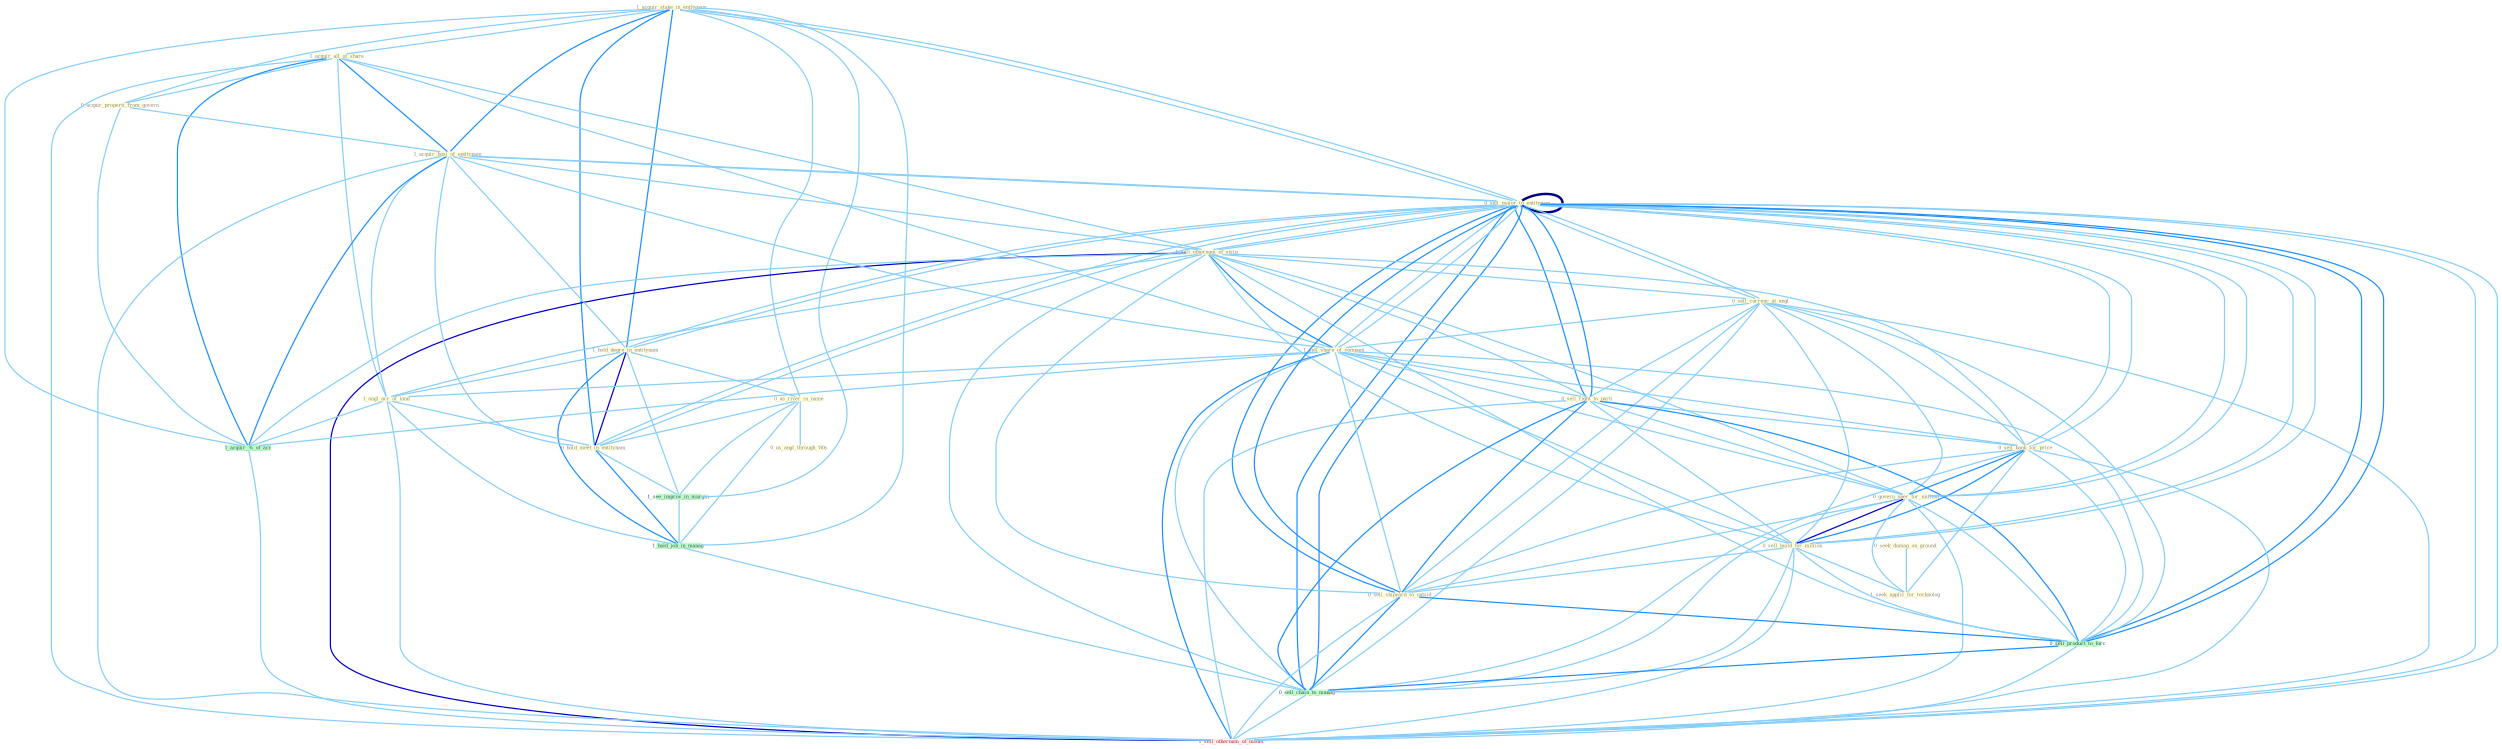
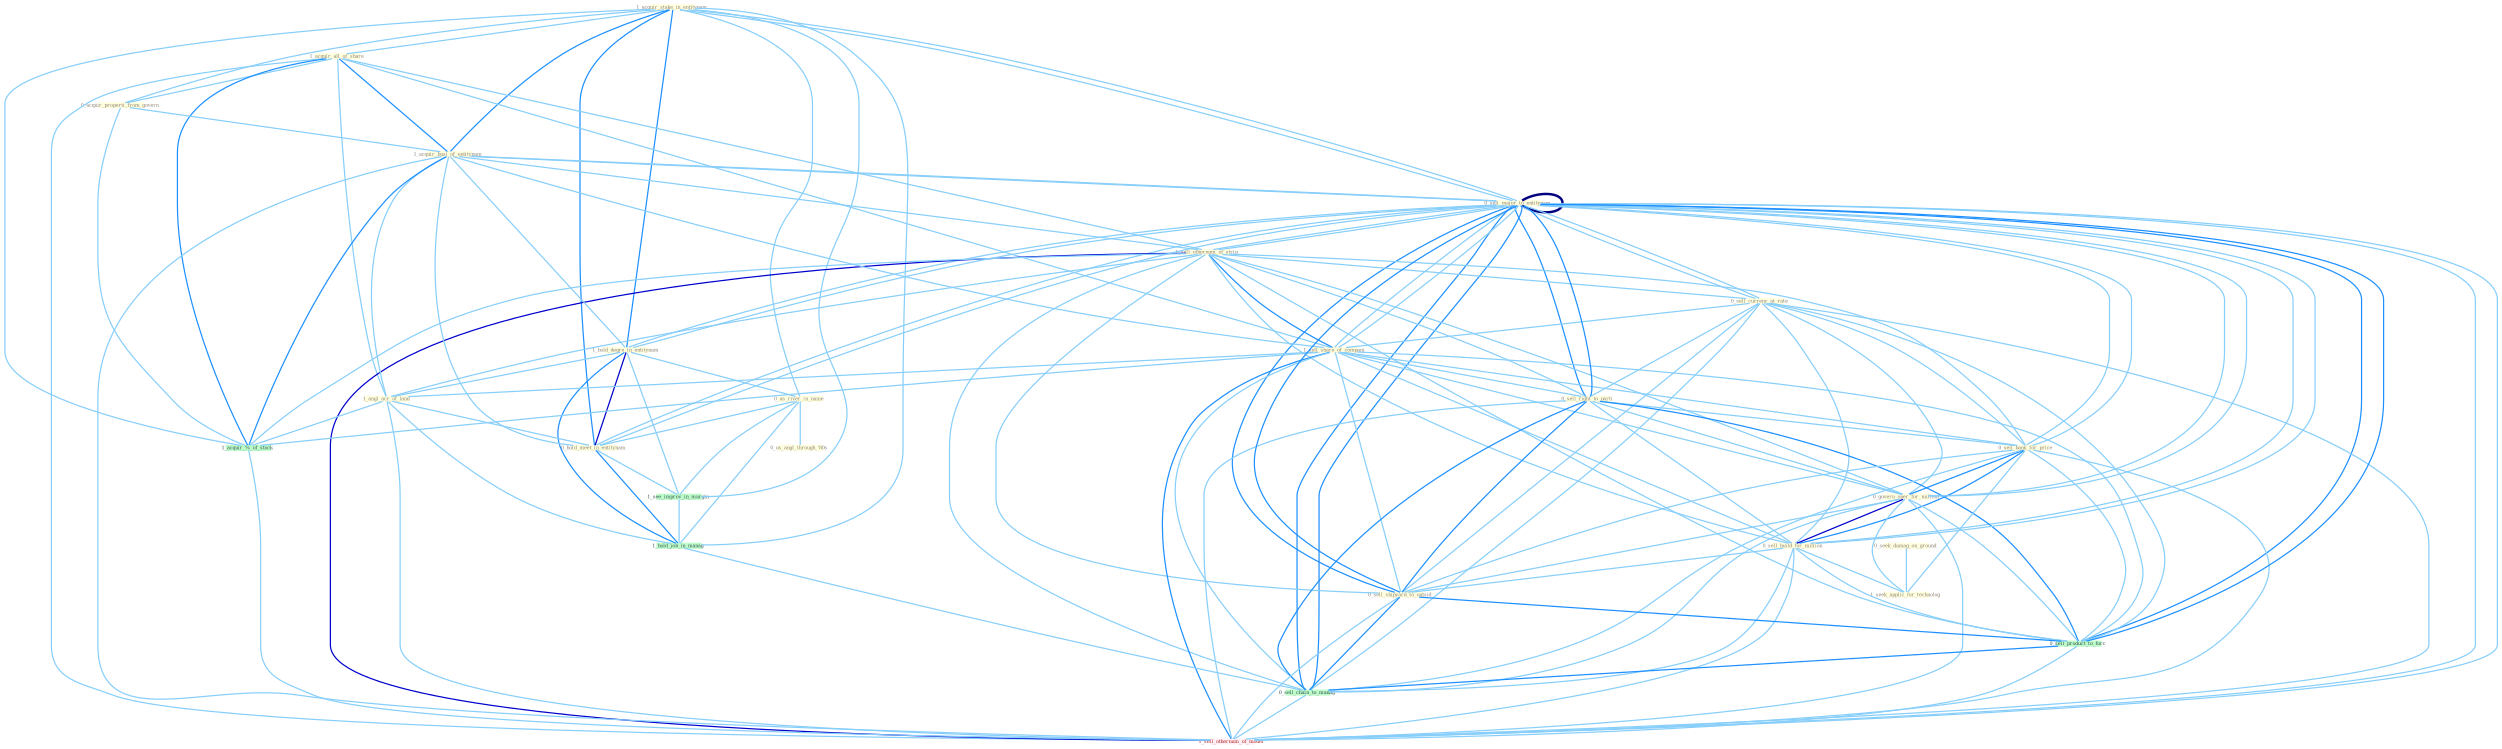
(1761, 301) -> (1761, 301)
(248, 448) -> (248, 448)
